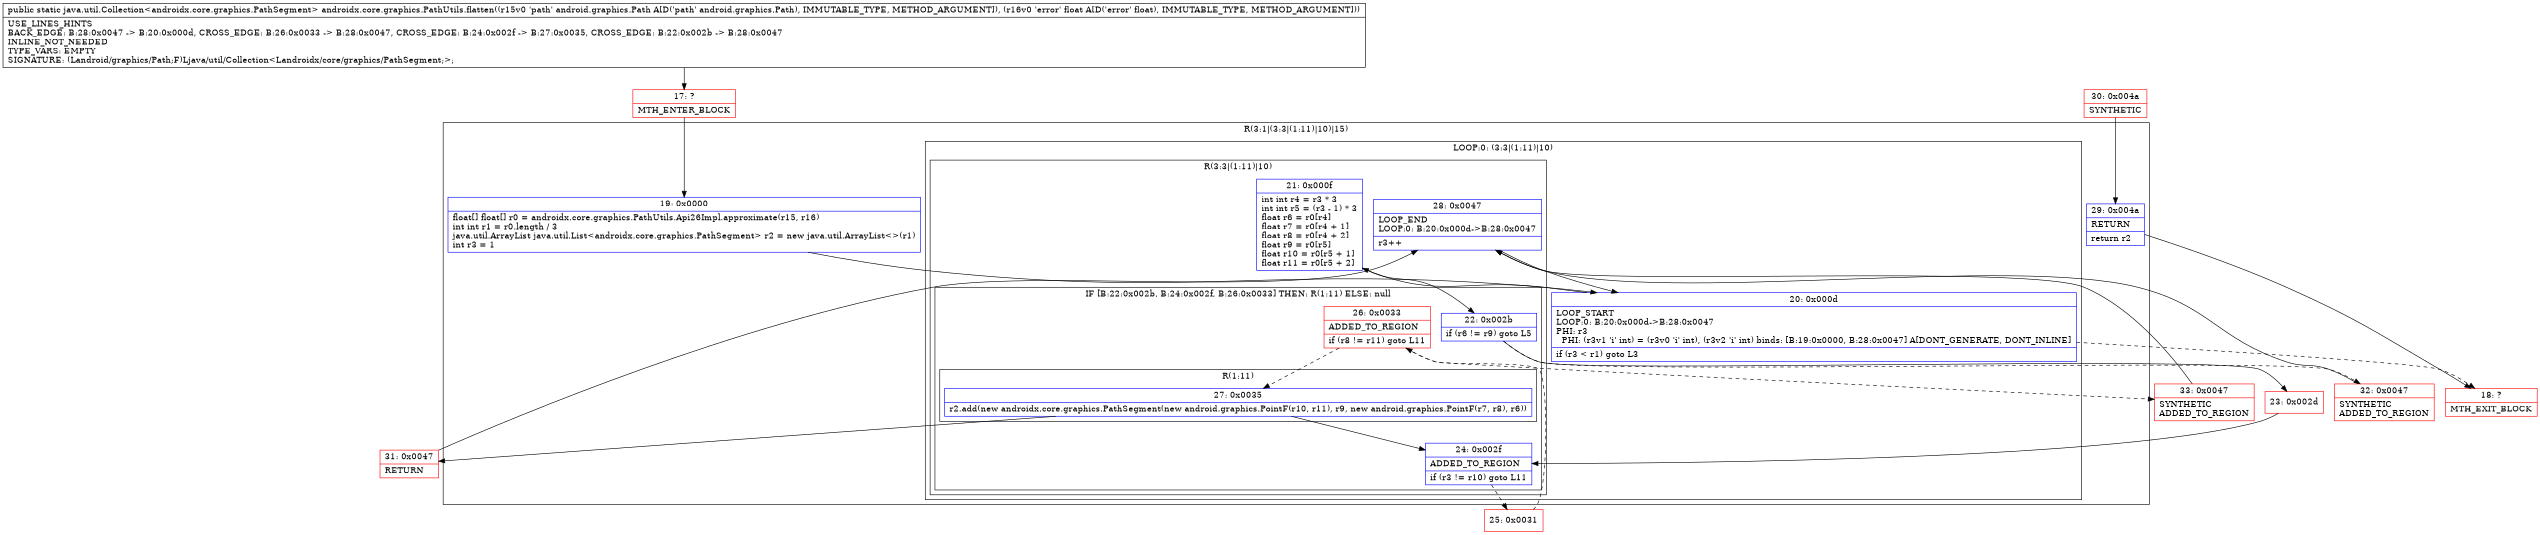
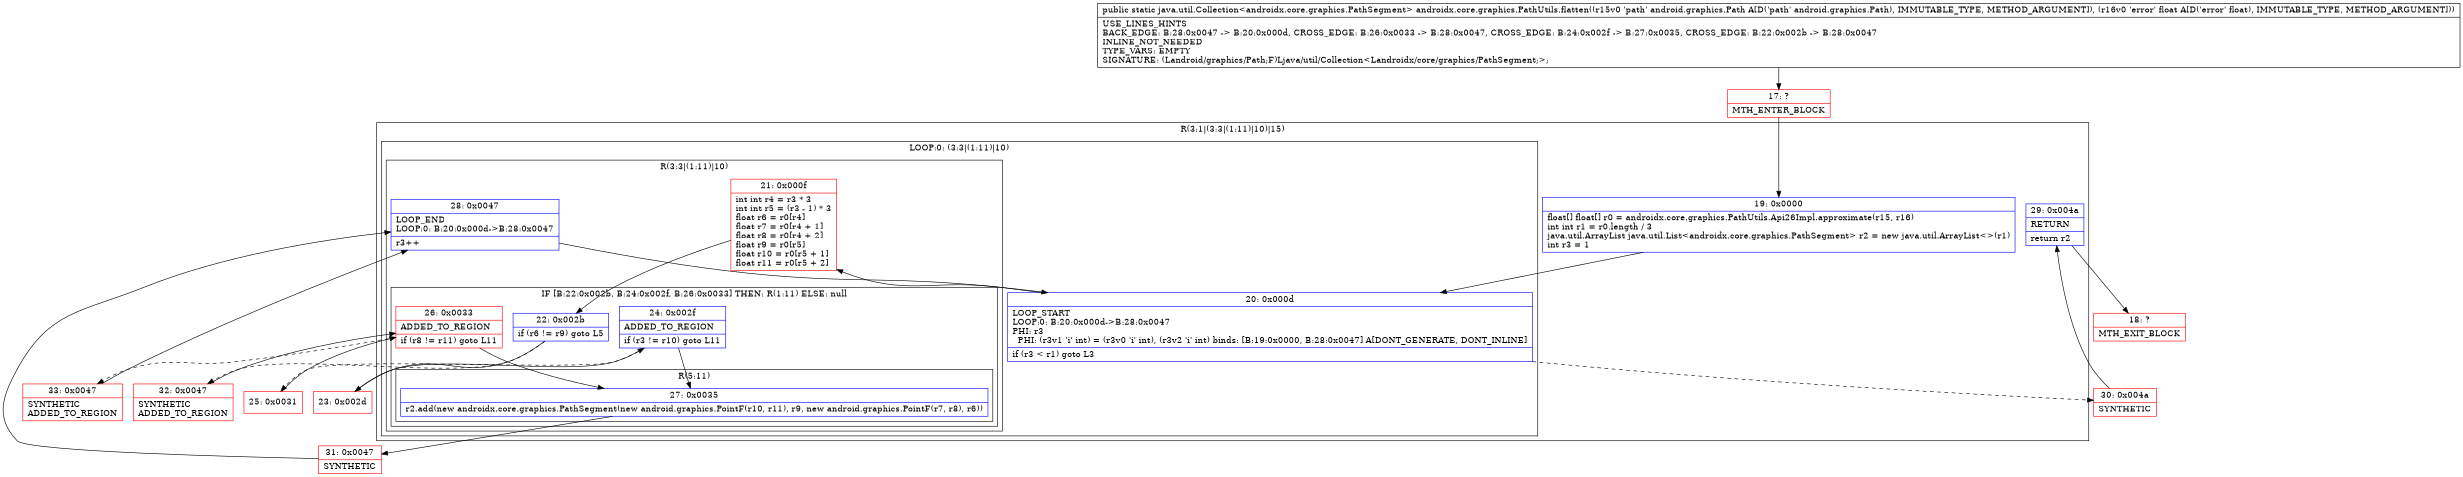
(1310, 225) -> (784, 225)
(1829, 280) -> (320, 346)
(2285, 355) -> (1810, 384)
(1307, 365) -> (543, 374)
(1541, 375) -> (332, 358)
(1238, 376) -> (694, 376)
(1355, 432) -> (684, 365)
(404, 471) -> (350, 466)
